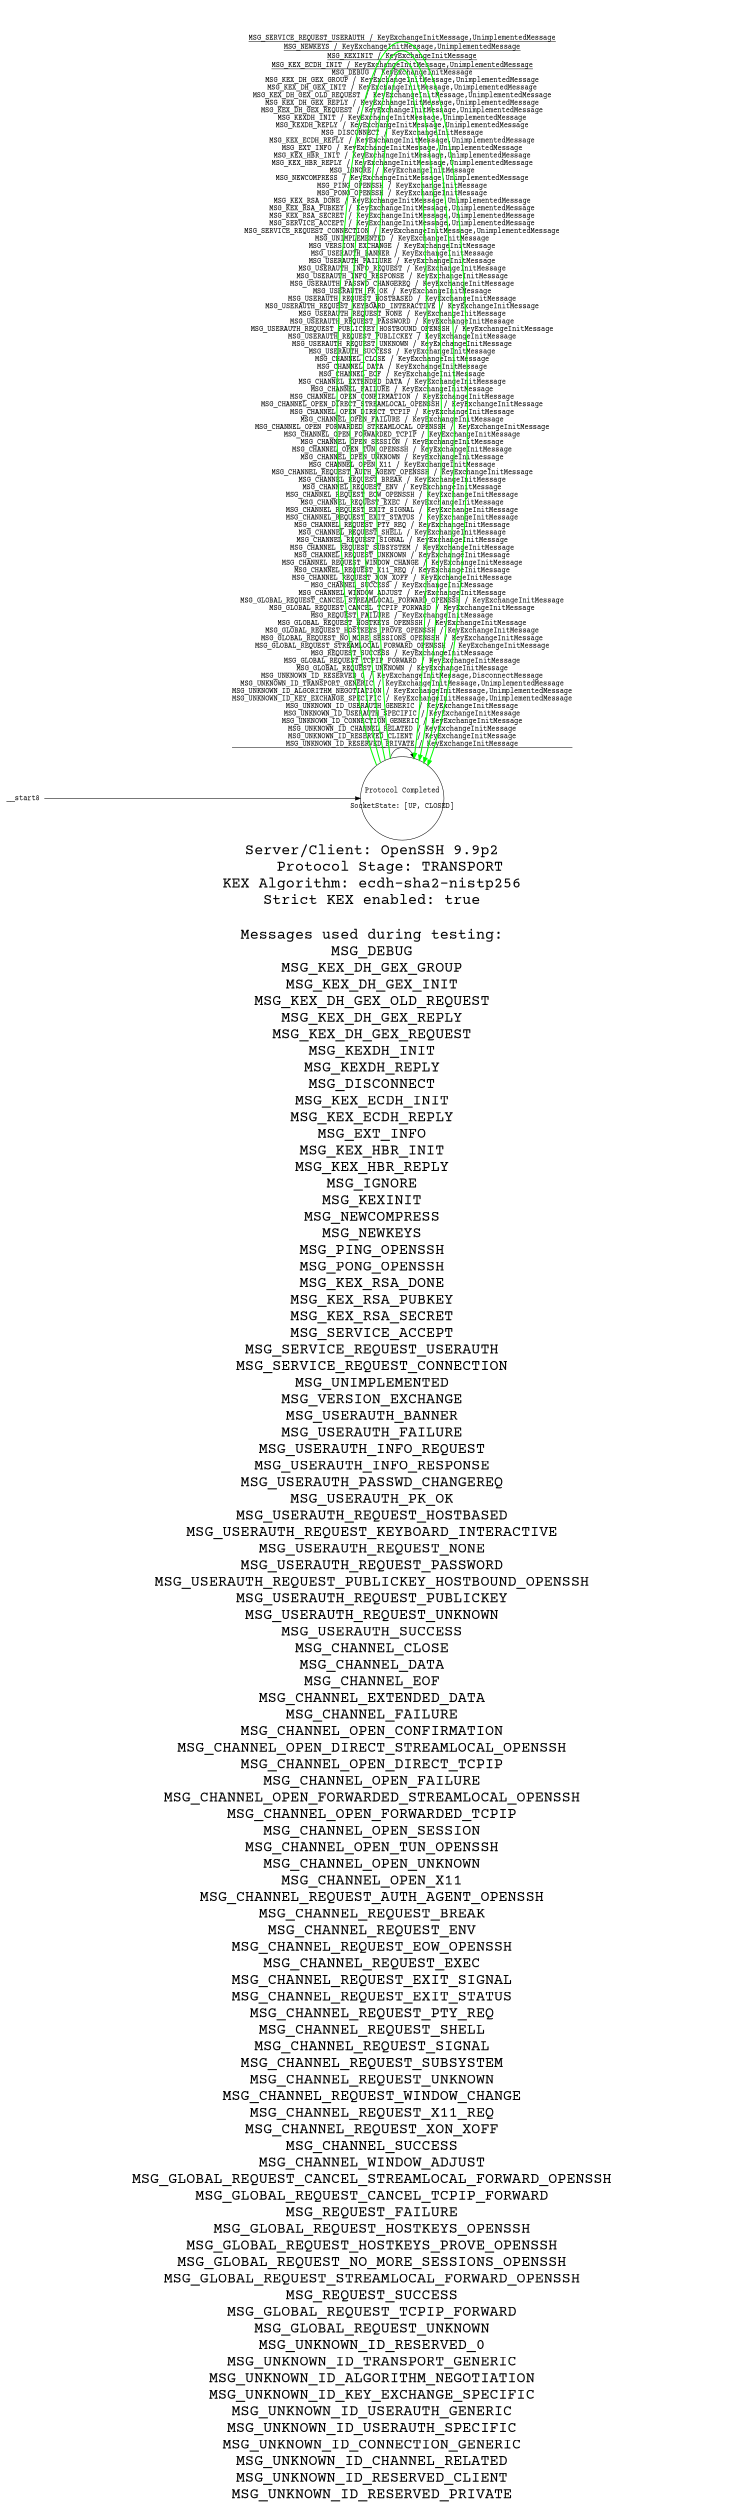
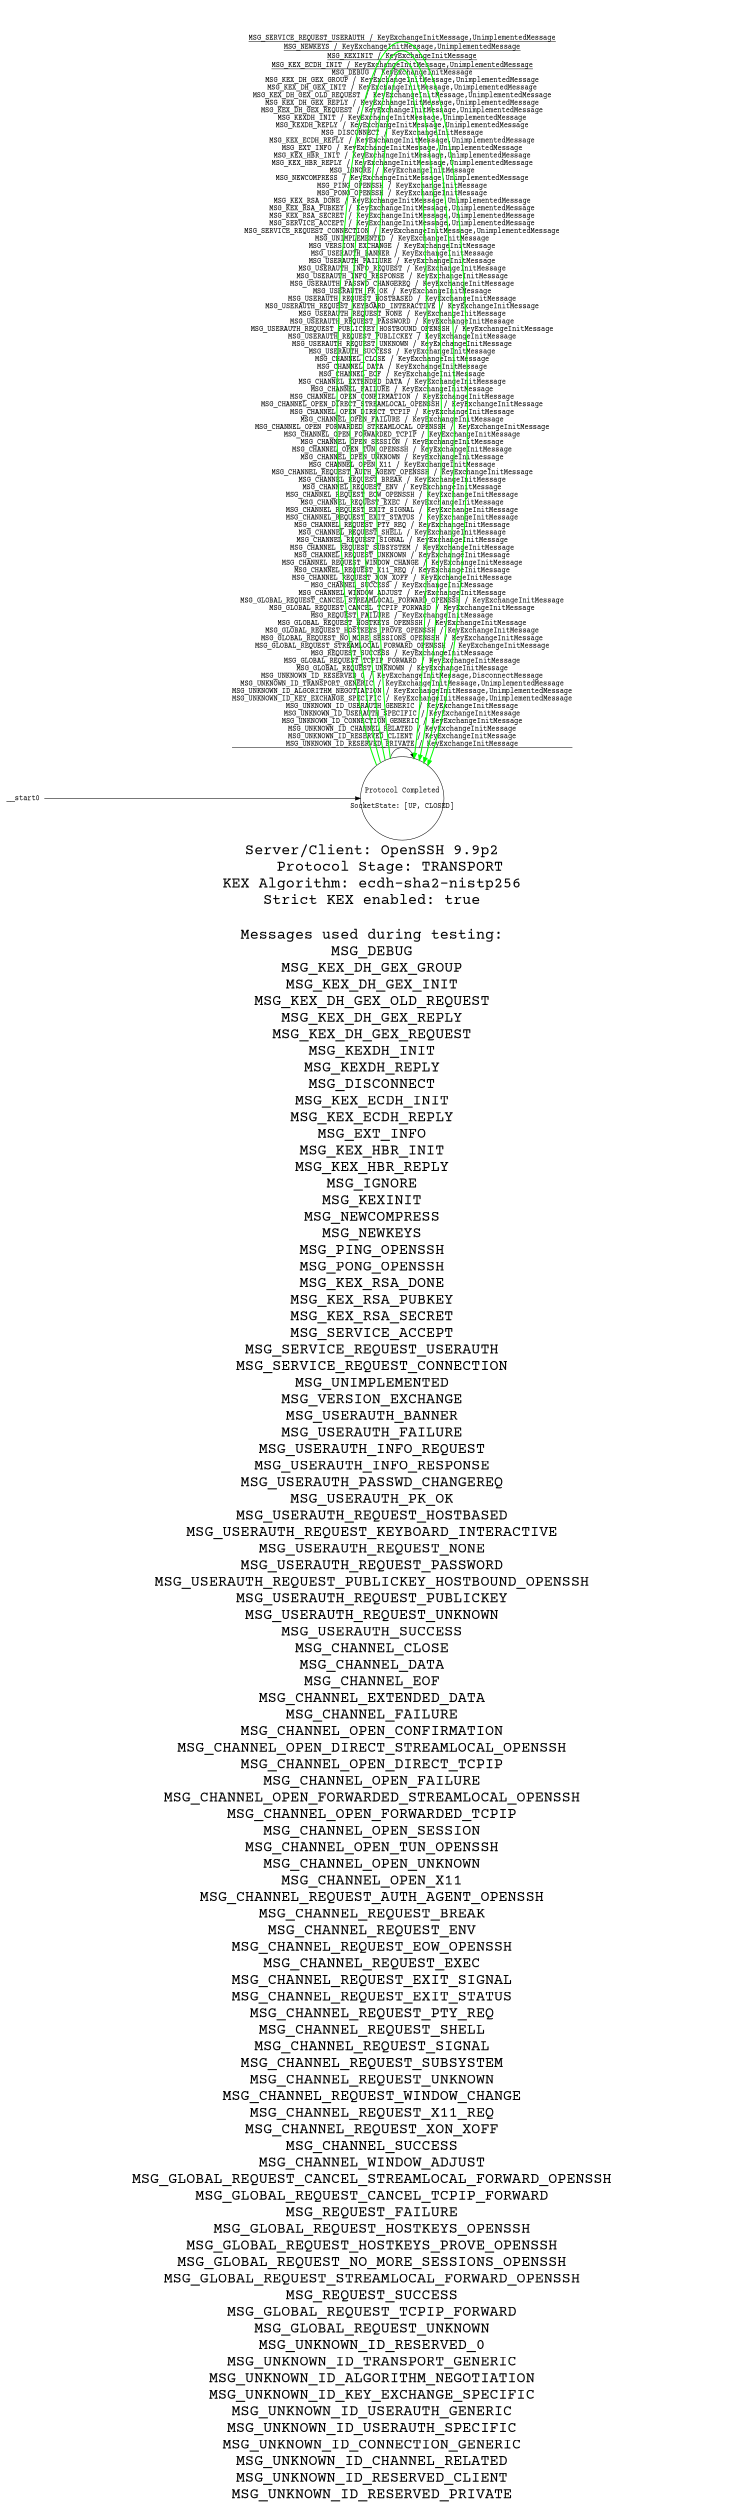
(23, 798) -> (23, 798)
